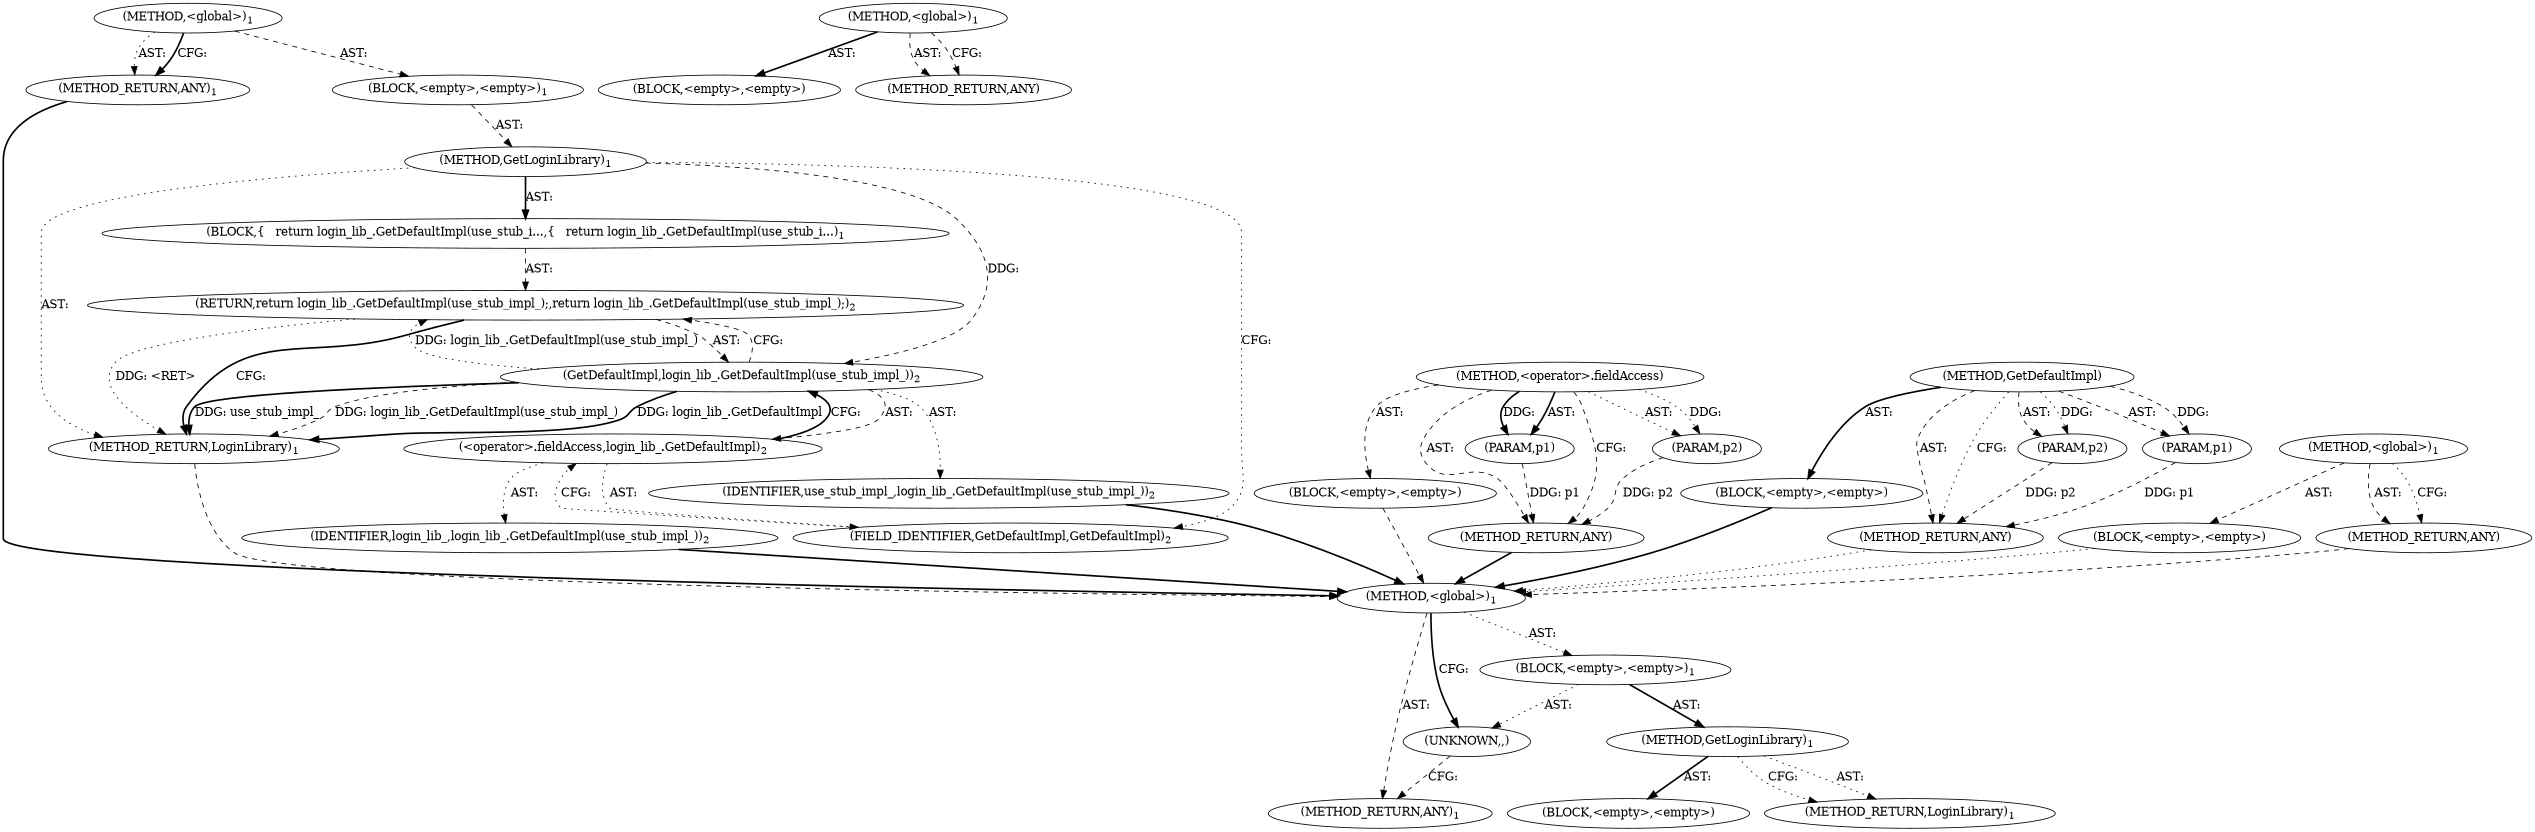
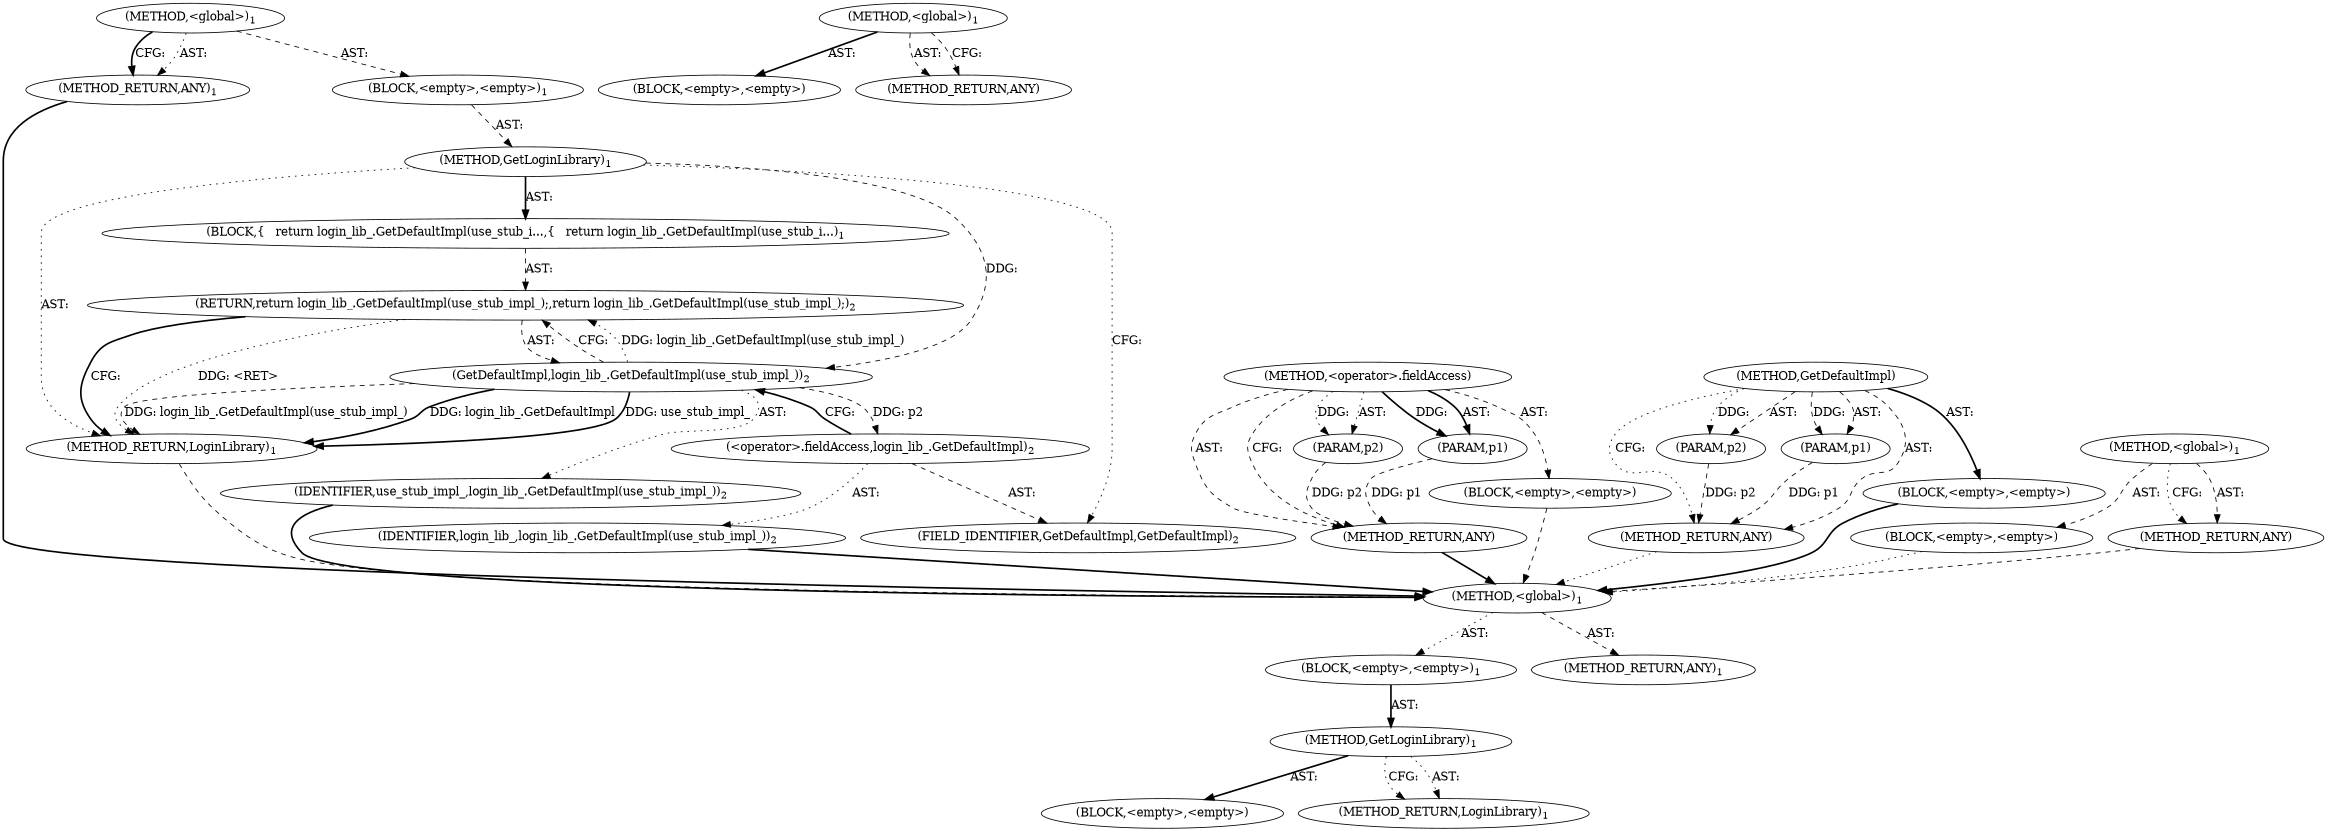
(901, 413) -> (898, 413)
(601, 511) -> none
(706, 517) -> (975, 492)
(1467, 742) -> none
